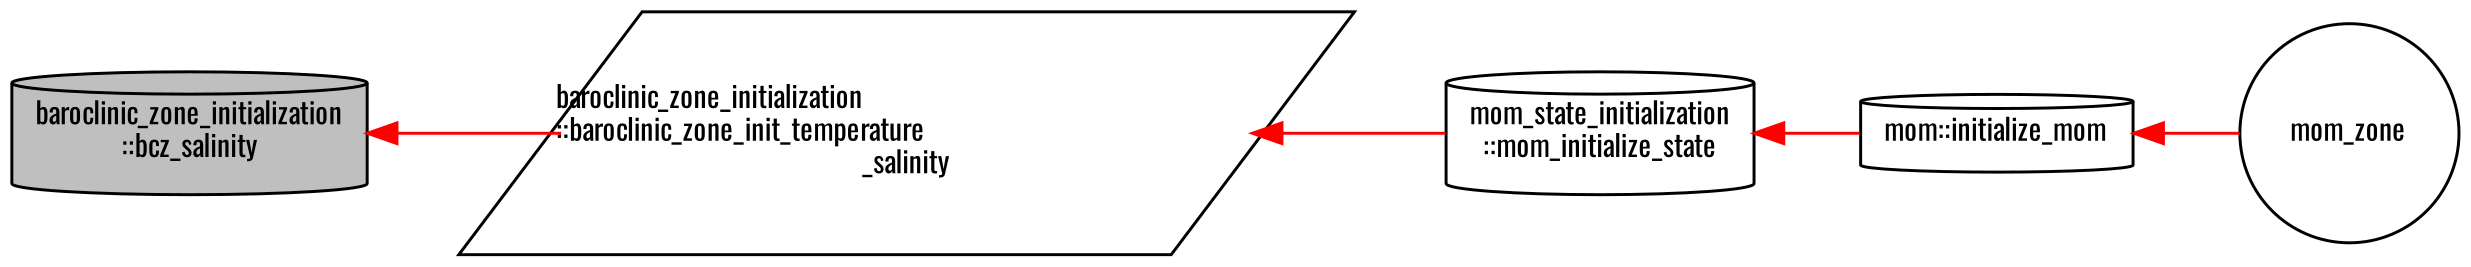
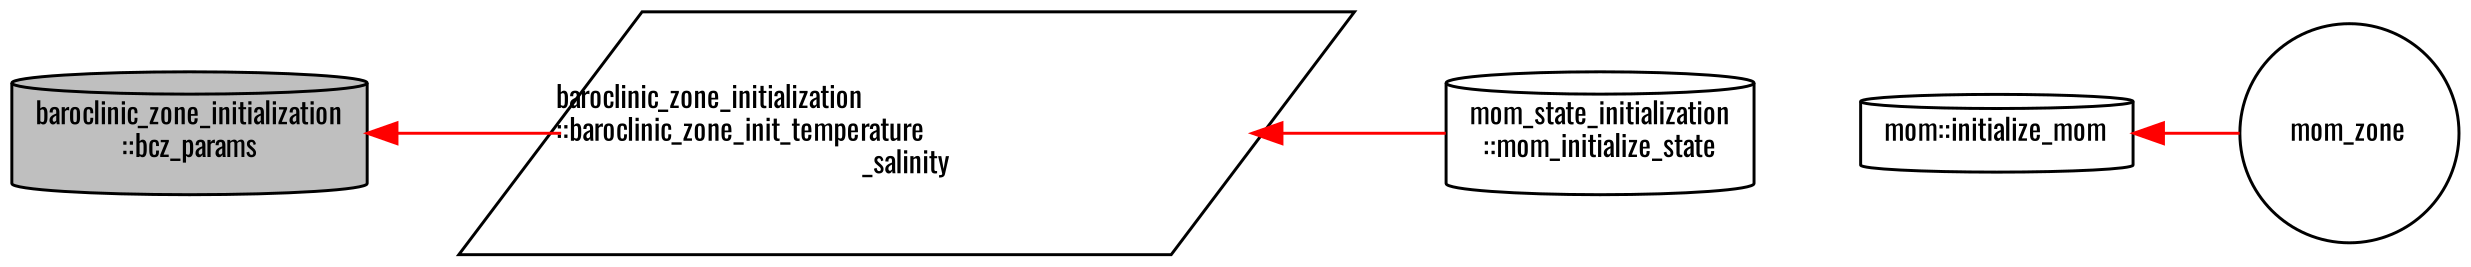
(190, 133) -> (190, 133)
(1822, 133) -> none
